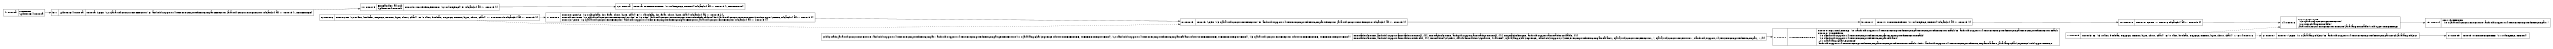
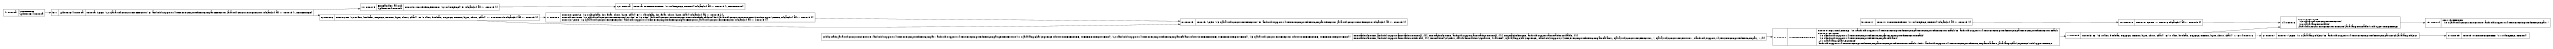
(25, 11) -> (27, 11)
none -> (316, 15)
(1633, 22) -> none
(2315, 24) -> (2314, 24)
(828, 27) -> (828, 27)
(2241, 30) -> (2241, 30)
(1832, 33) -> (1829, 33)
none -> (2062, 36)
